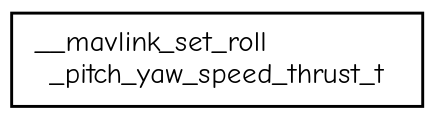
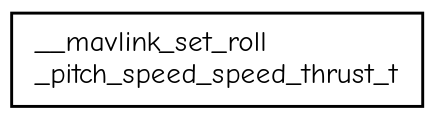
(217, 60) -> (217, 60)
